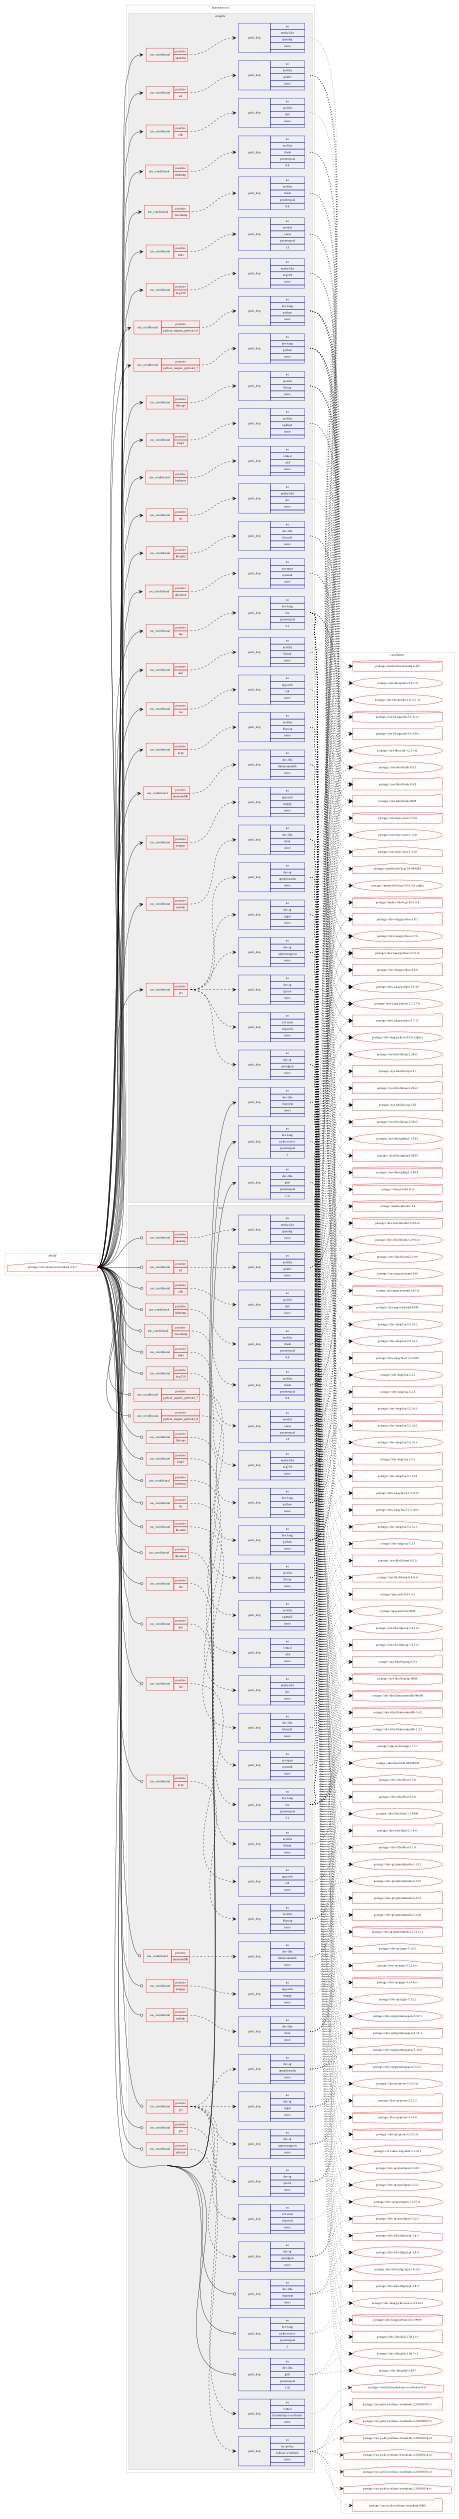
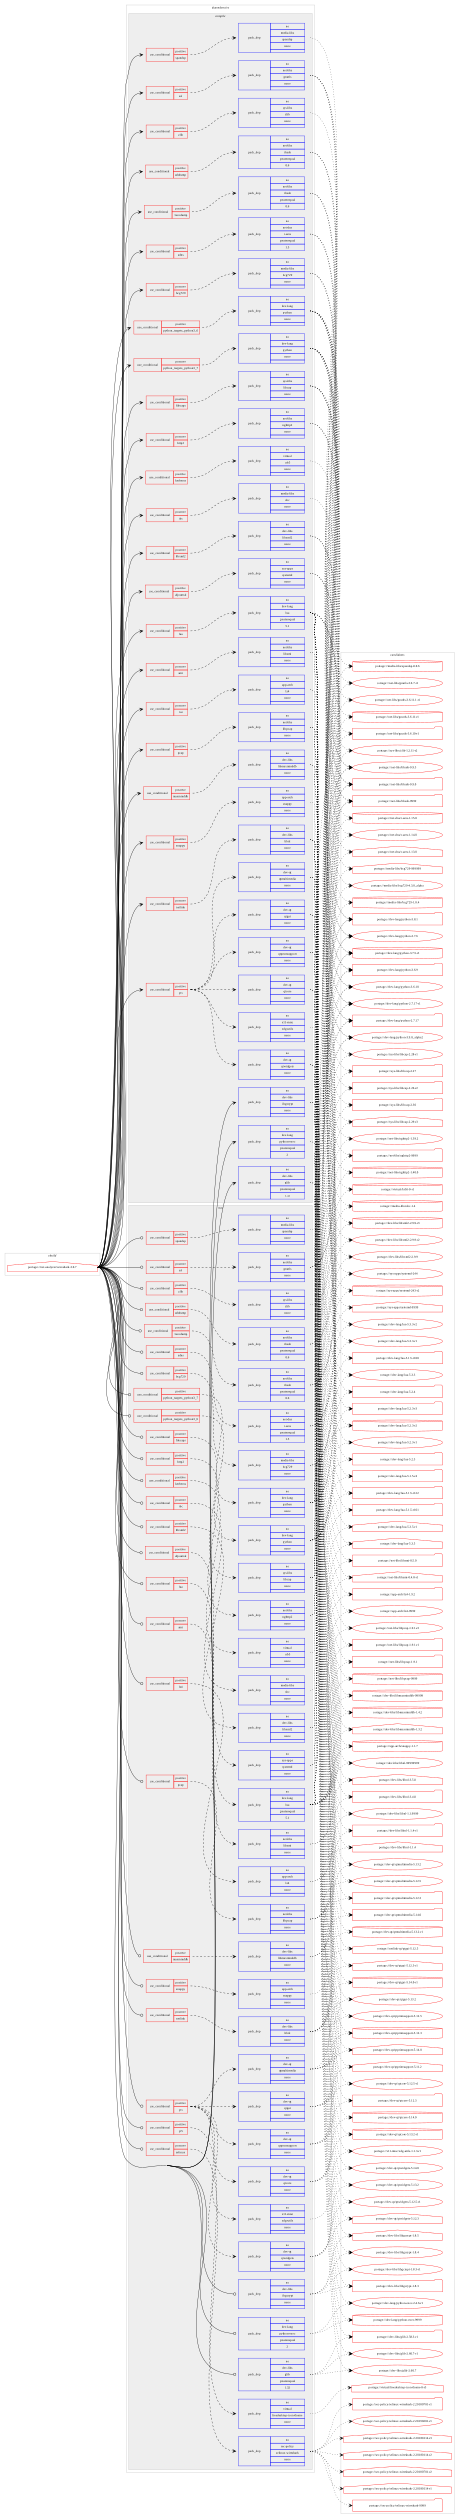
(398, 1949) -> (398, 1949)
